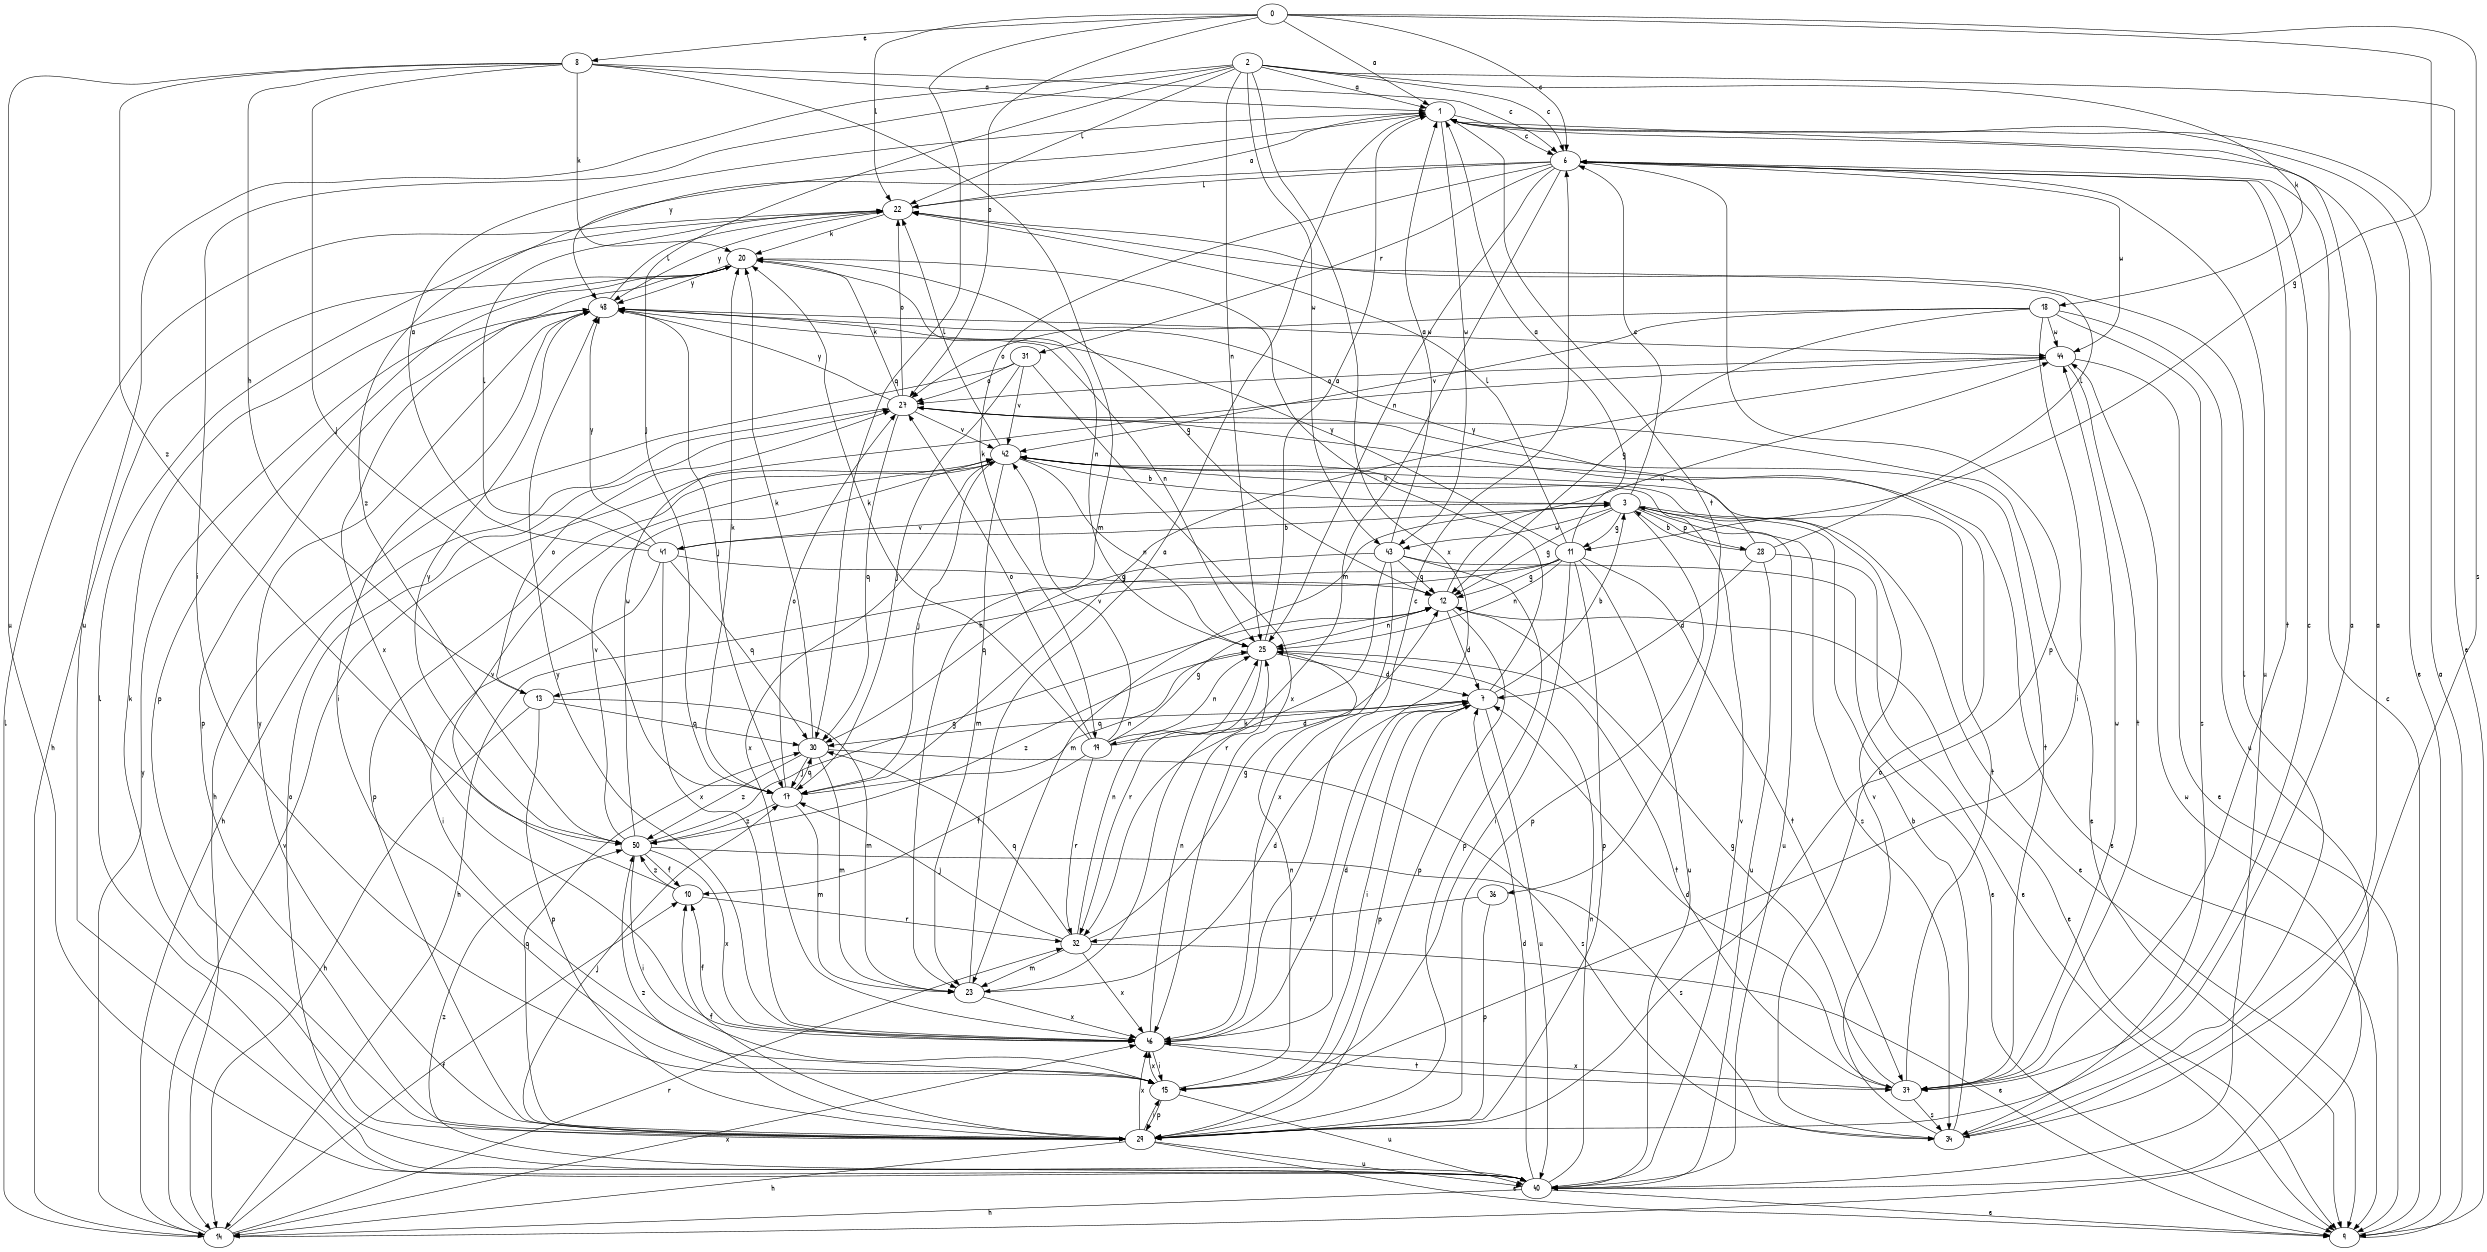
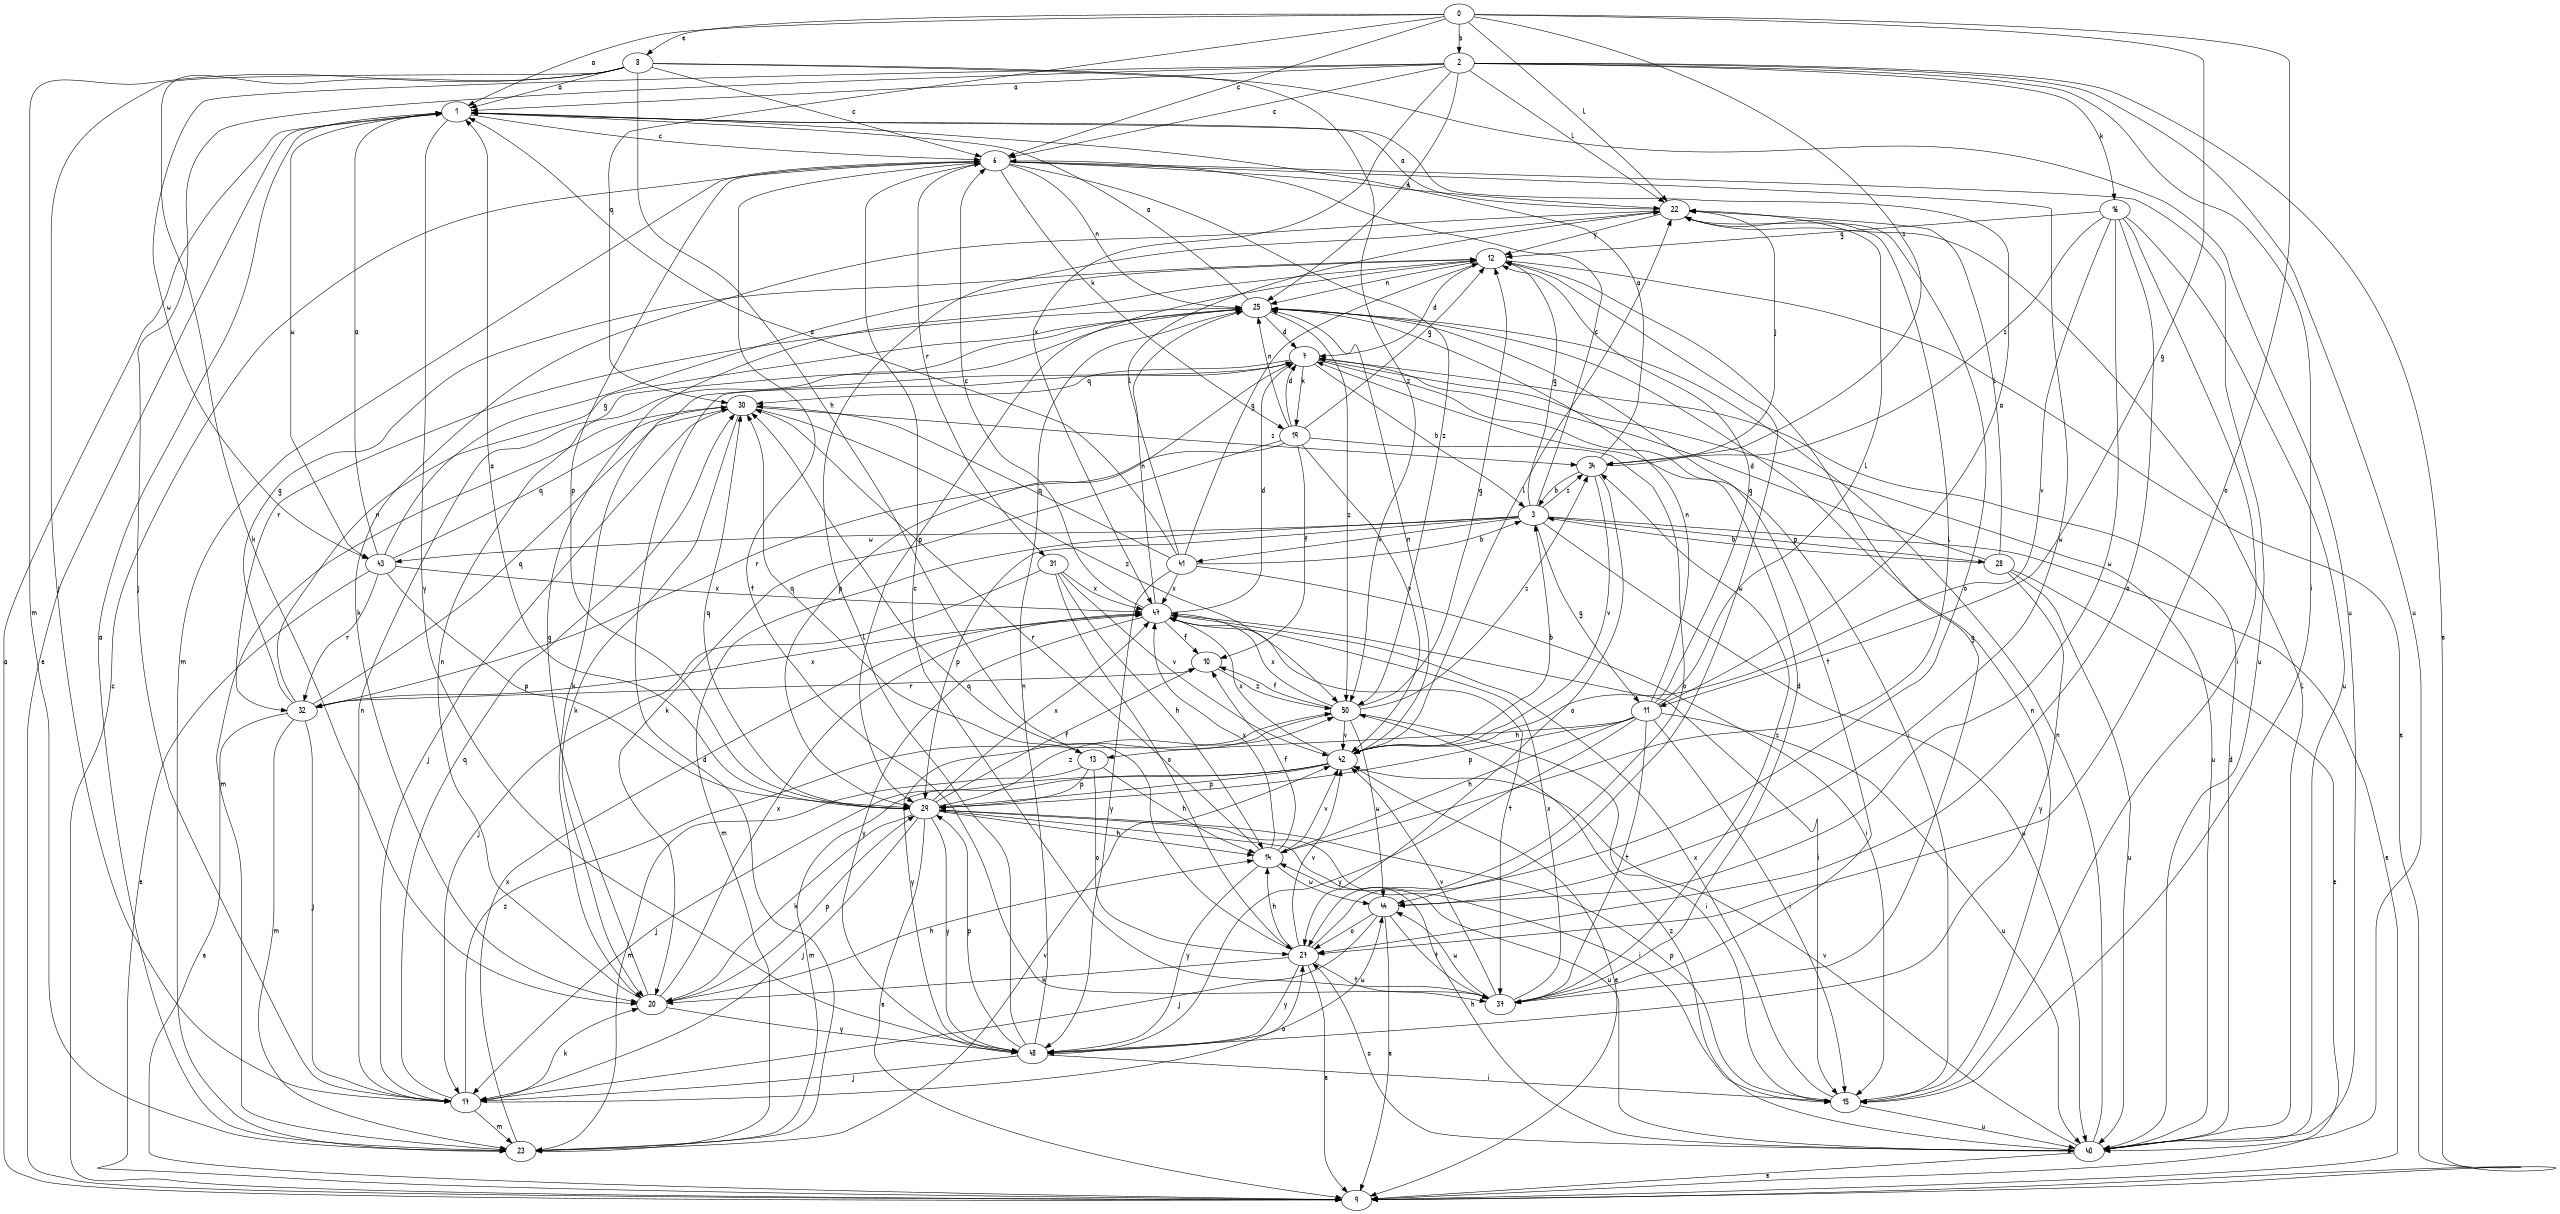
none -> (1459, 36)
(746, 240) -> (1586, 234)
(2045, 308) -> (2115, 210)
(554, 592) -> (958, 1057)
(2244, 675) -> (1776, 332)
(1993, 773) -> (1442, 882)
(1493, 895) -> none
(1150, 1042) -> (1156, 613)
(644, 1090) -> (1026, 636)
